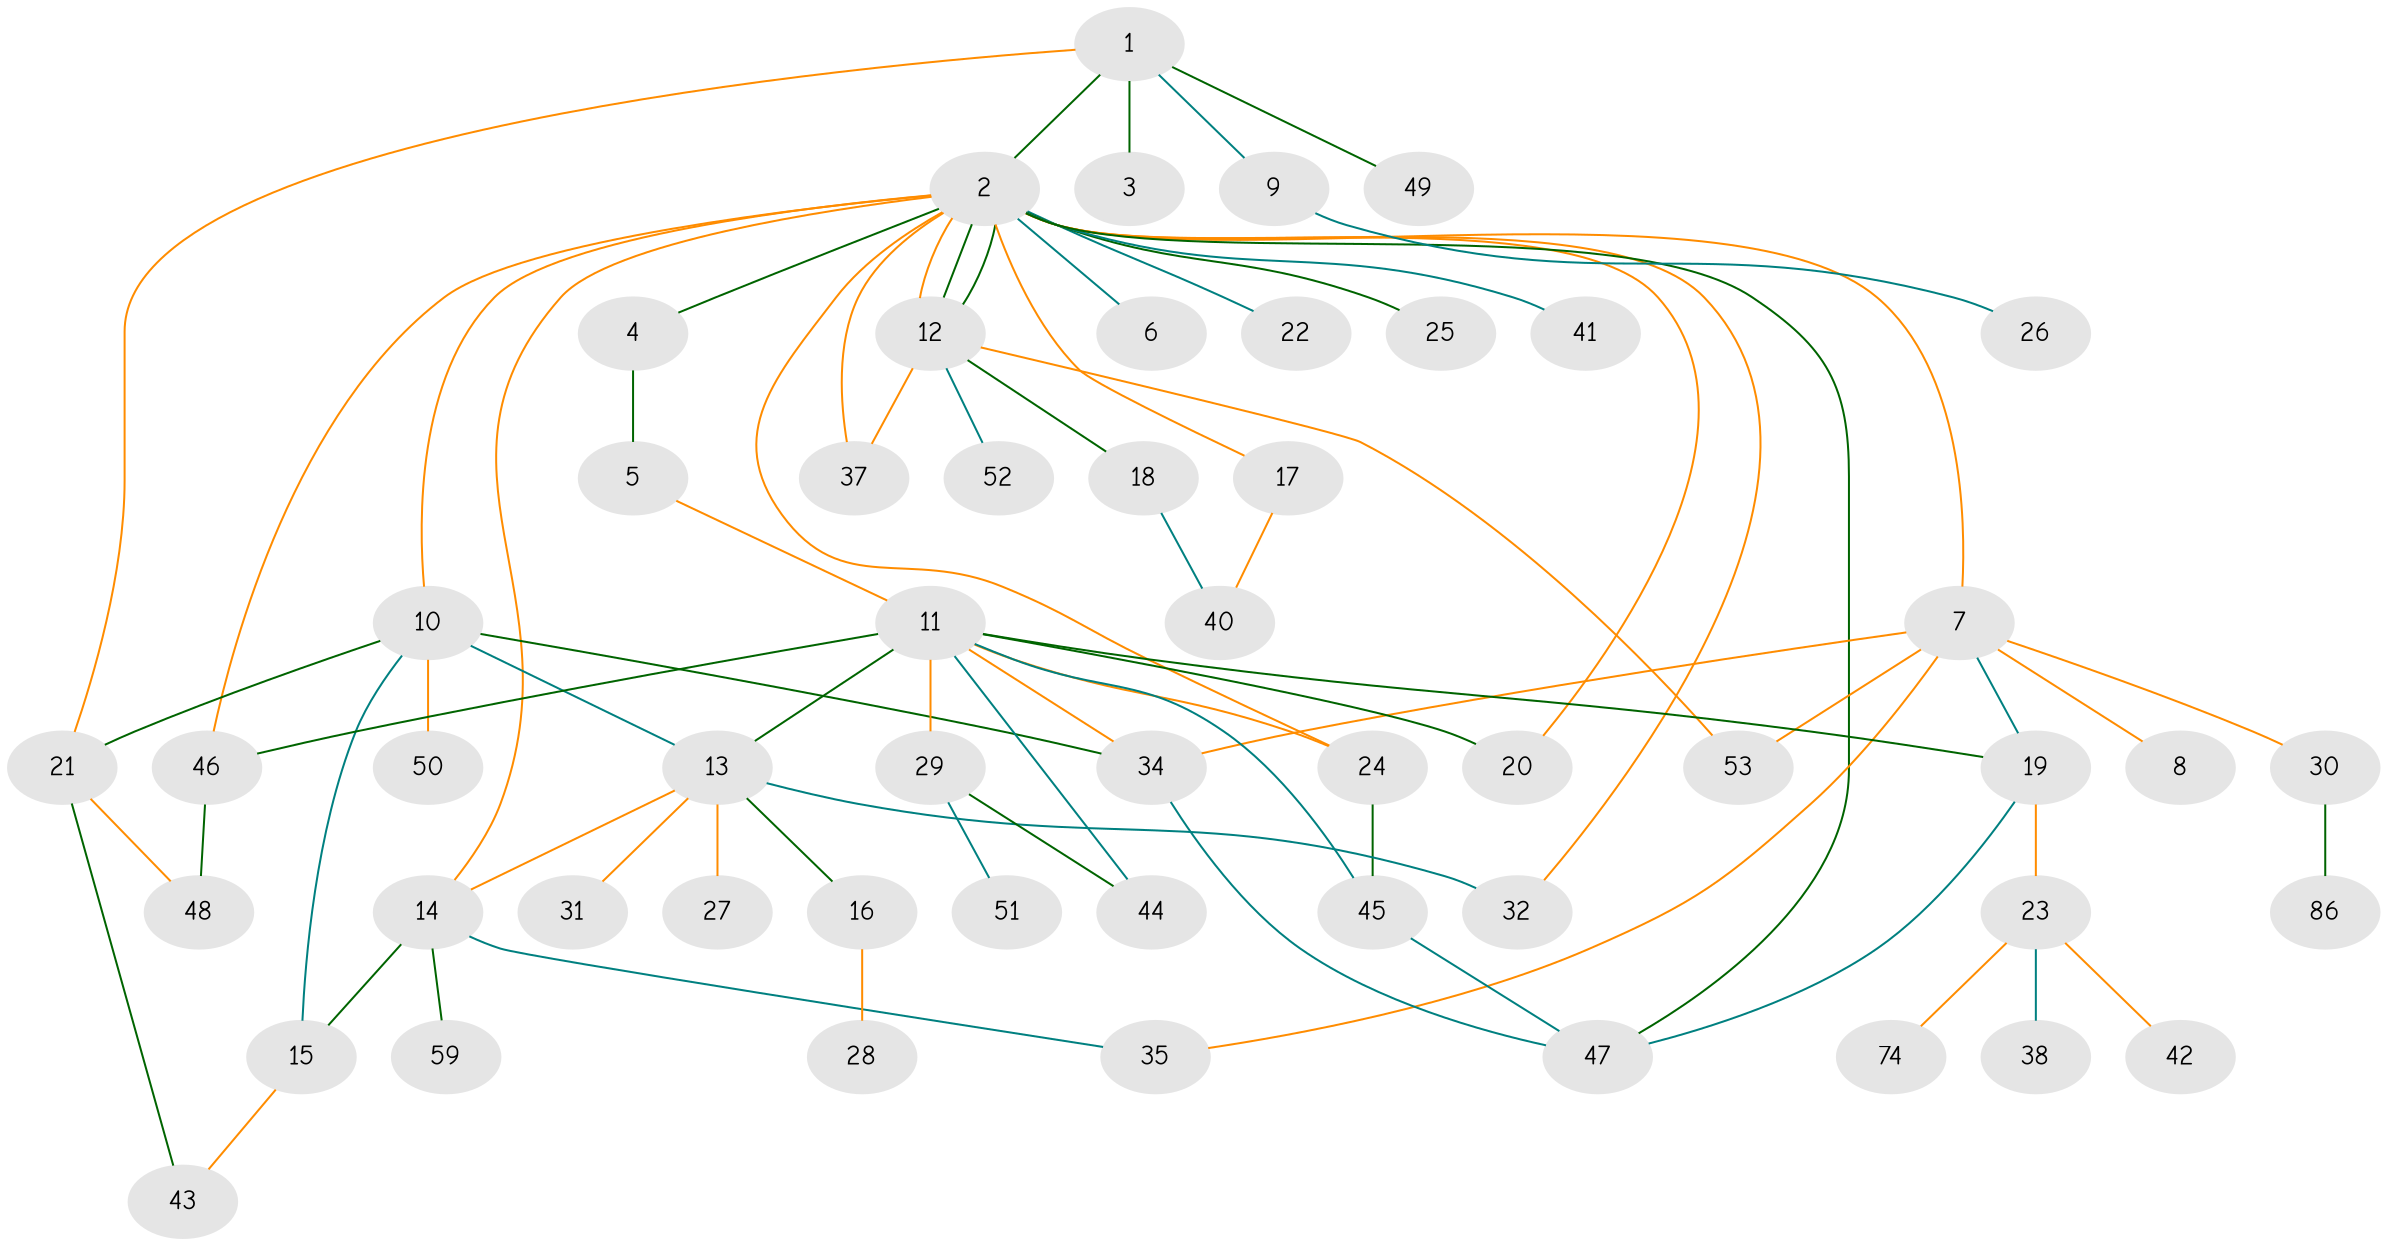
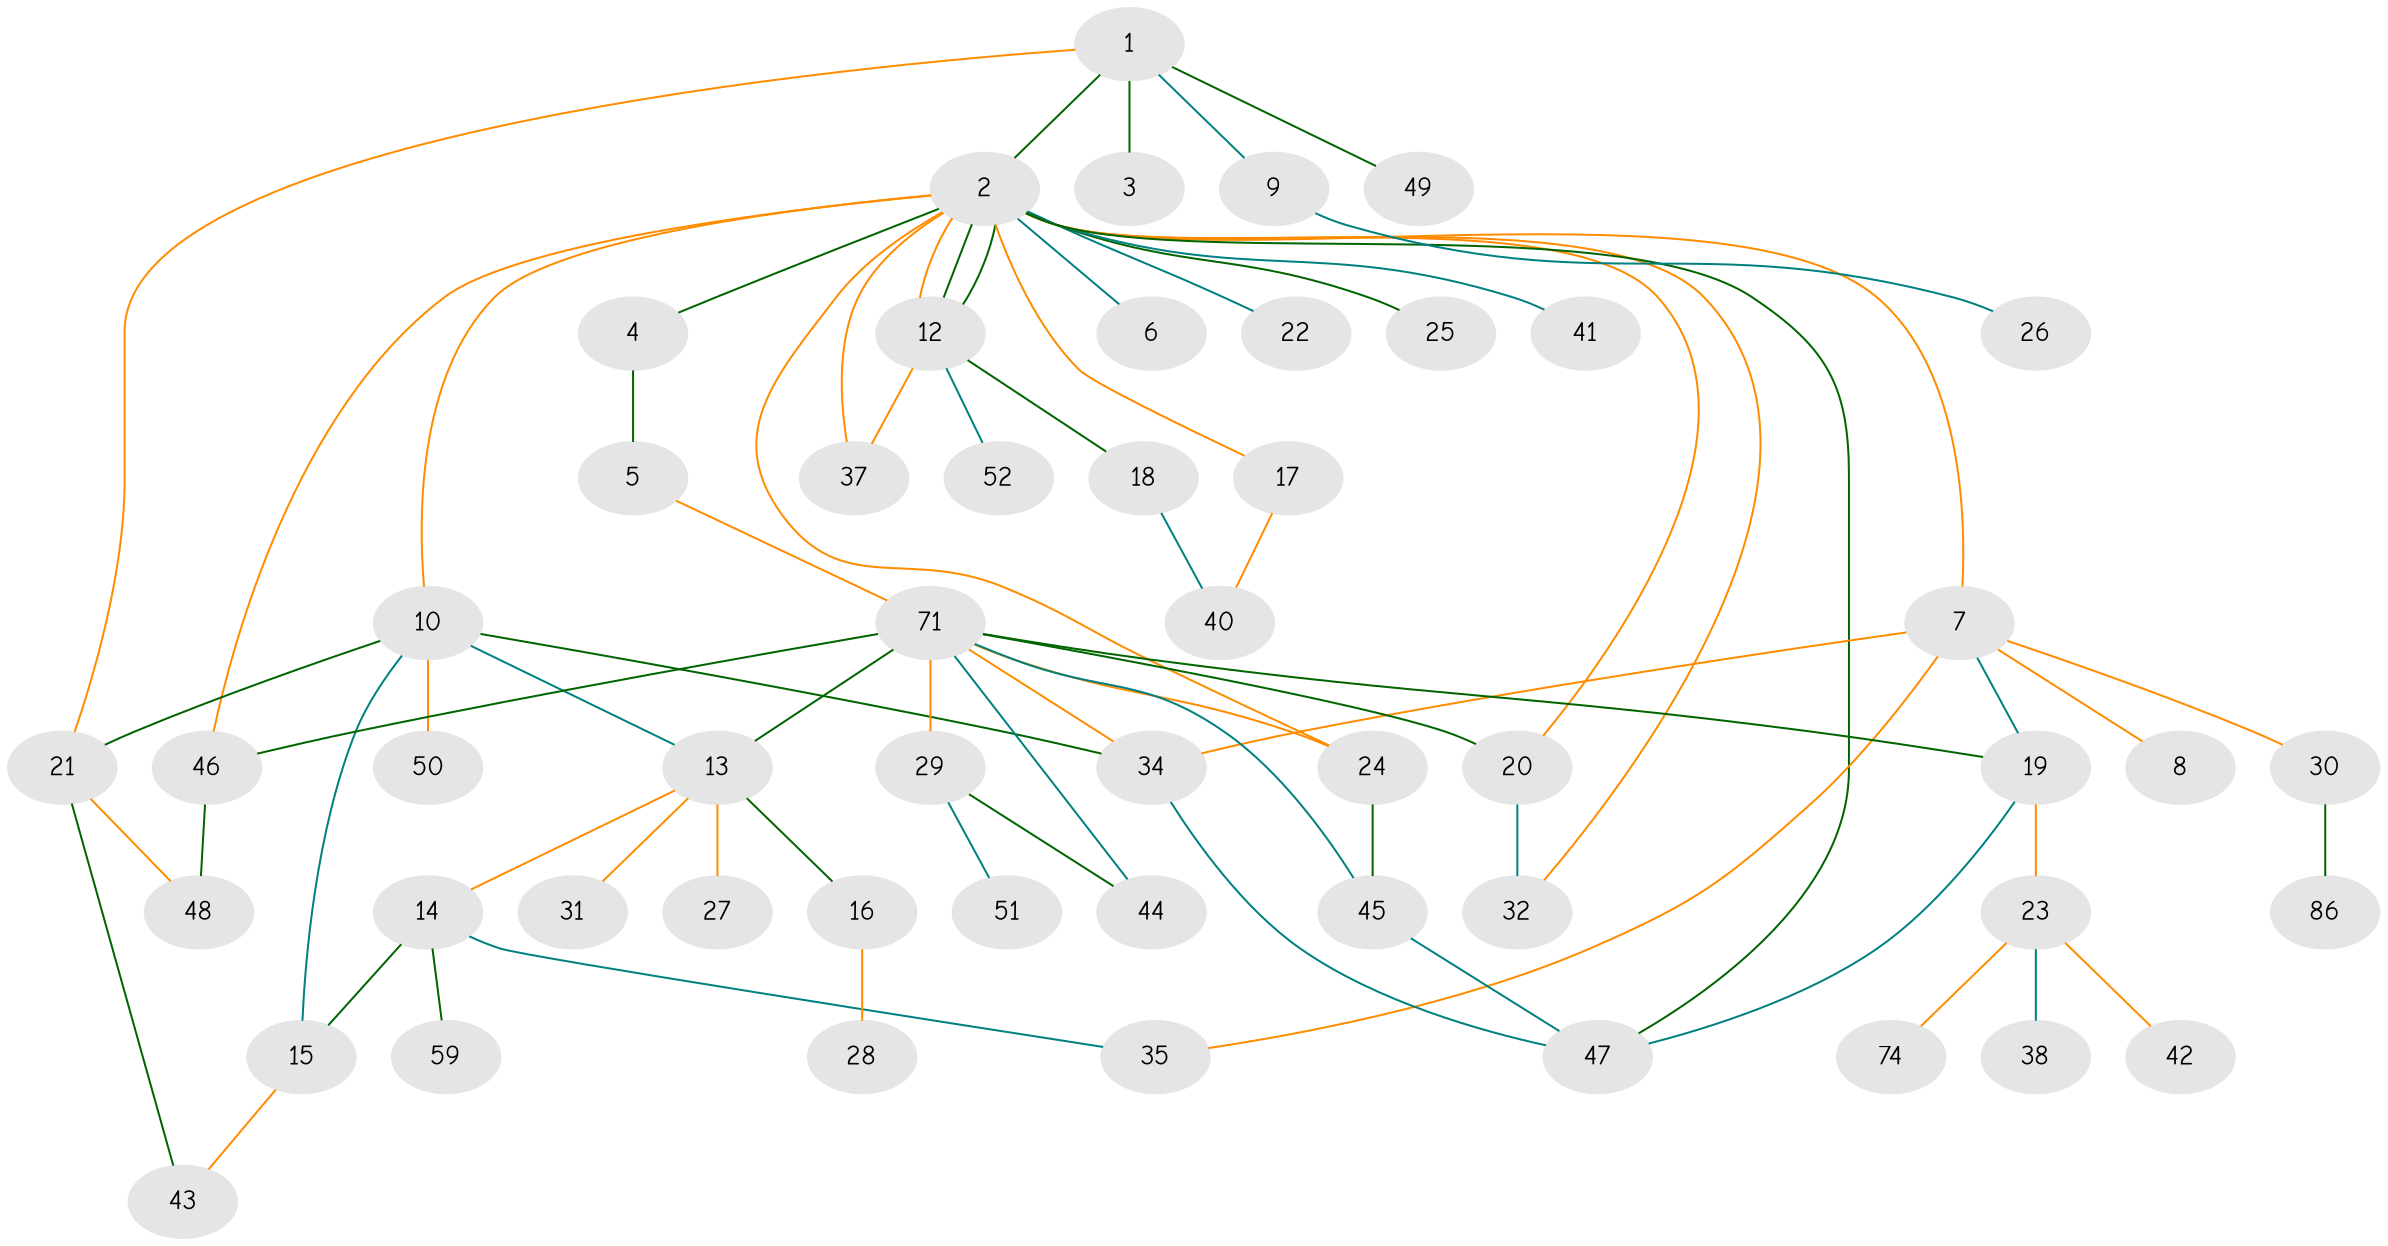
(506, 396) -> none
(931, 623) -> (931, 623)
(1738, 768) -> none
(1123, 829) -> (1517, 840)
